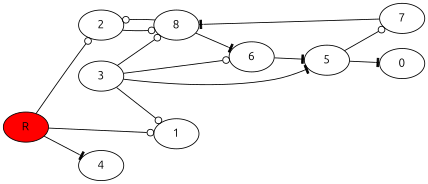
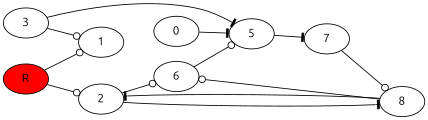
(142, 19) -> (254, 95)
(291, 22) -> (362, 68)
(135, 31) -> (249, 106)
(212, 40) -> (293, 89)
(362, 41) -> (287, 36)
(136, 53) -> none
(287, 58) -> (211, 57)
(363, 62) -> (212, 33)
(173, 67) -> (136, 89)
(101, 166) -> none
